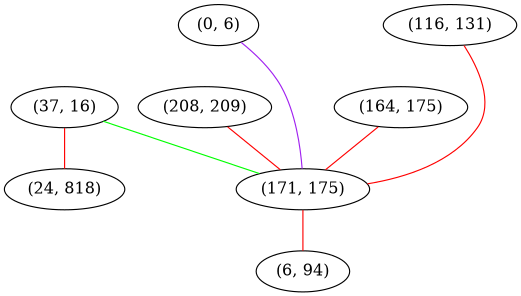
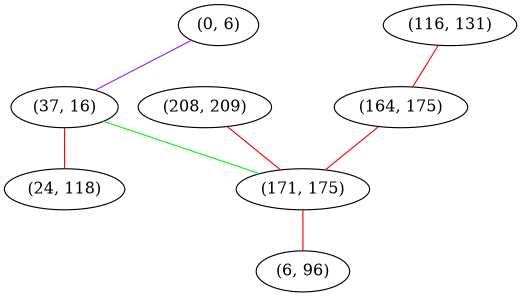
(287, 98) -> (143, 65)
(465, 142) -> (425, 66)
(65, 189) -> (65, 189)
(303, 271) -> (303, 271)
